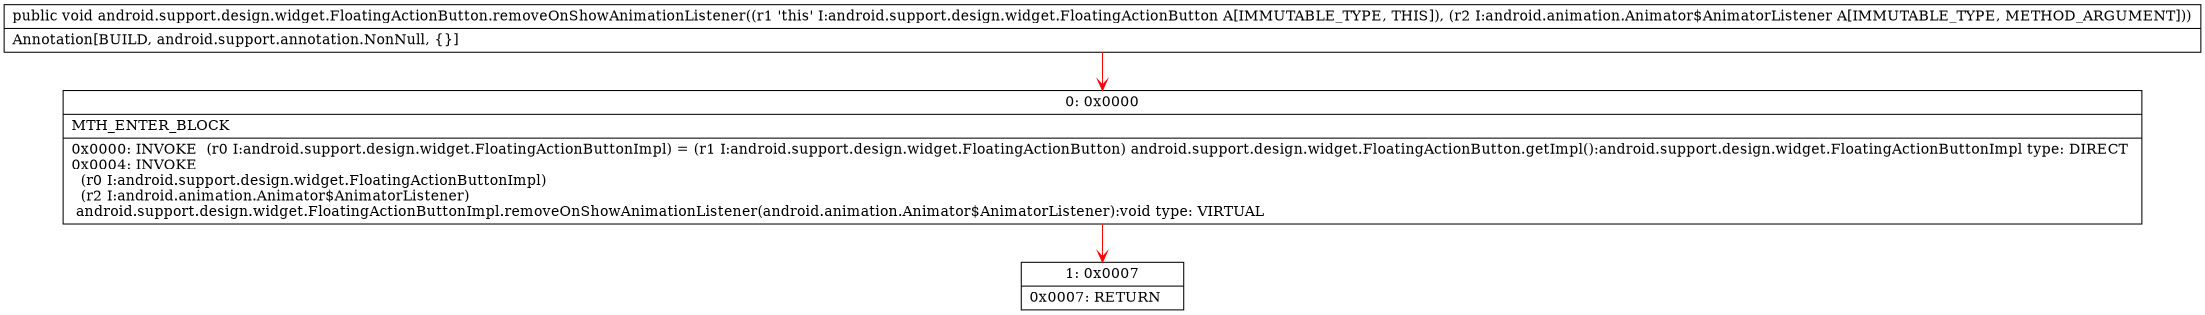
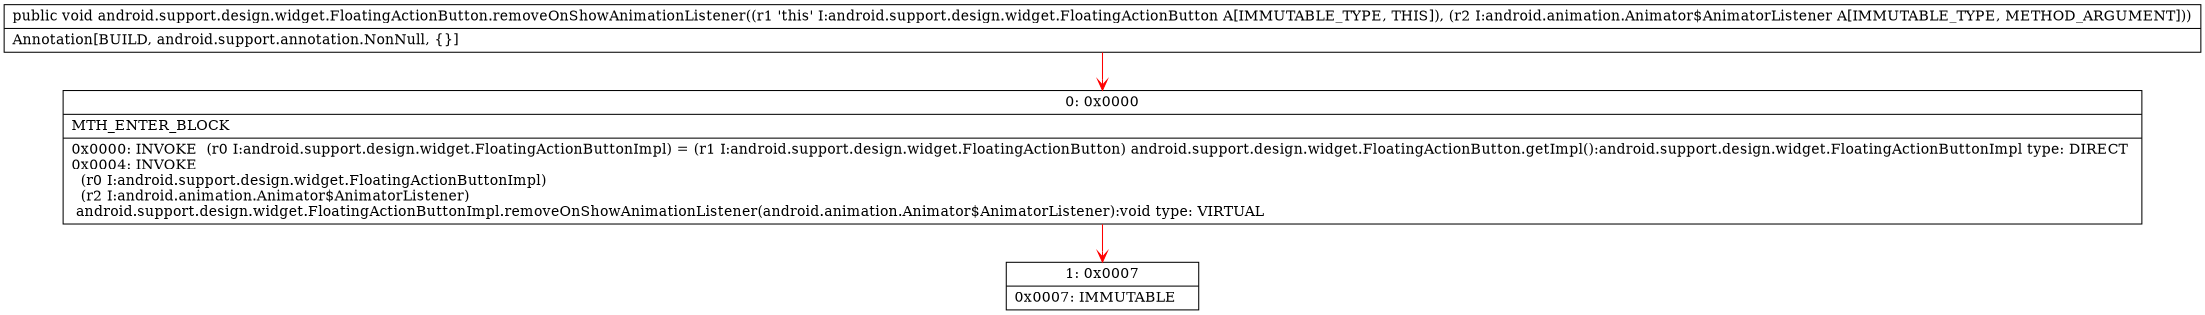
(1102, 297) -> (1102, 297)
